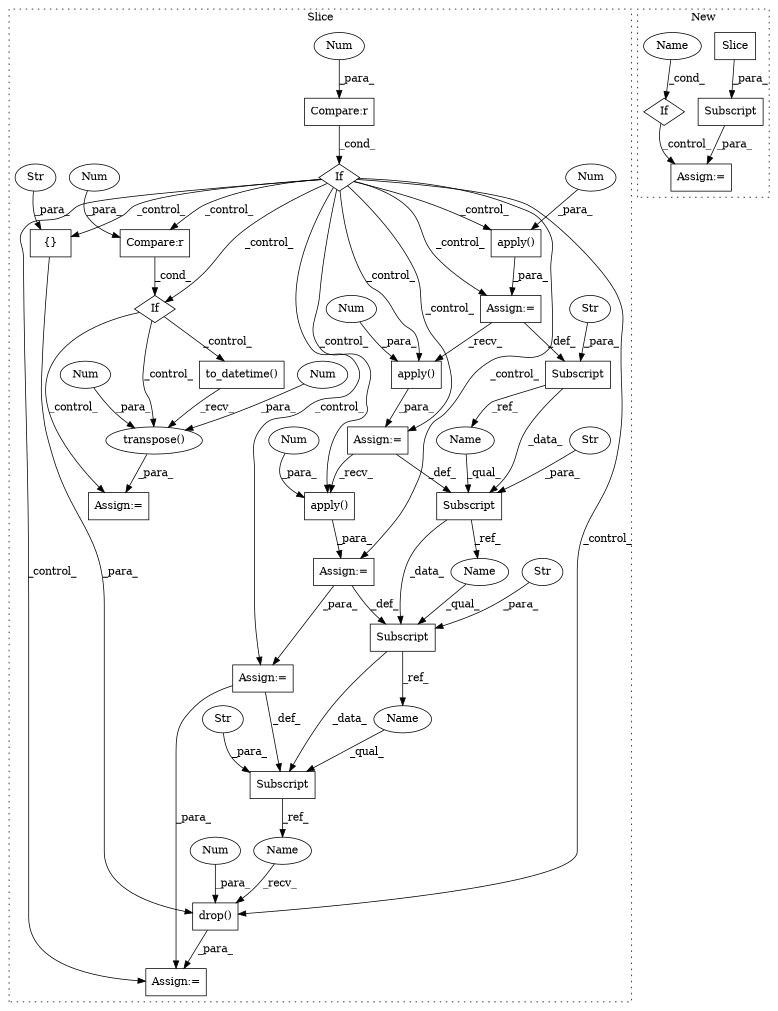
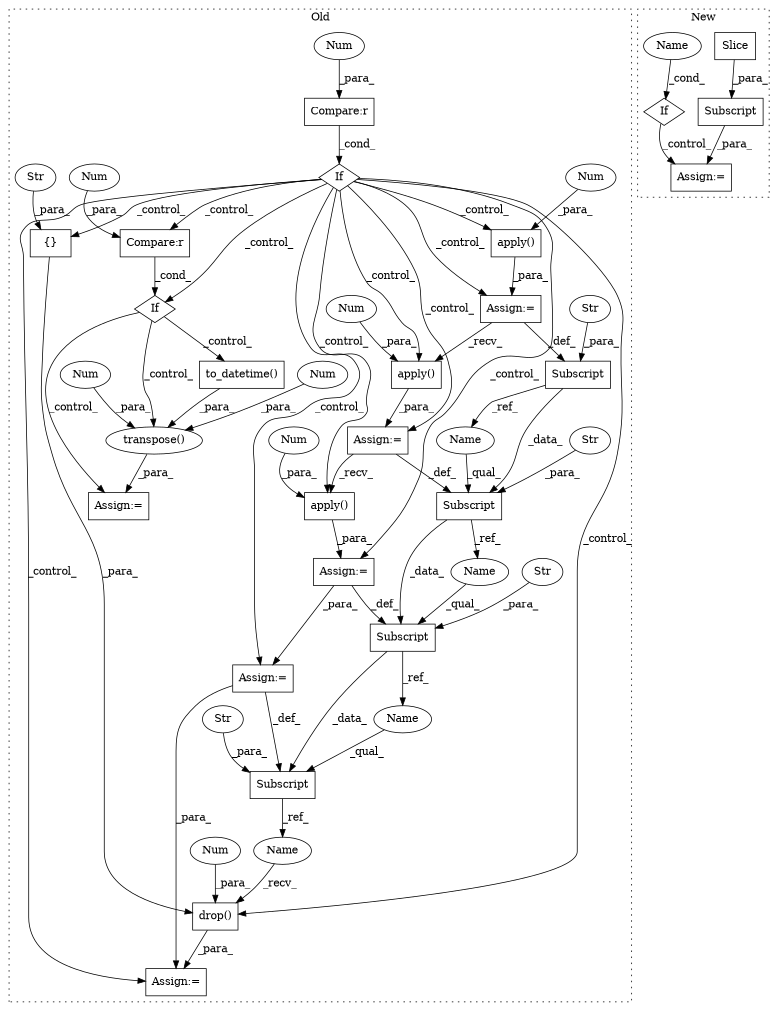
(320, 18) -> (320, 18)
(217, 408) -> (217, 408)
